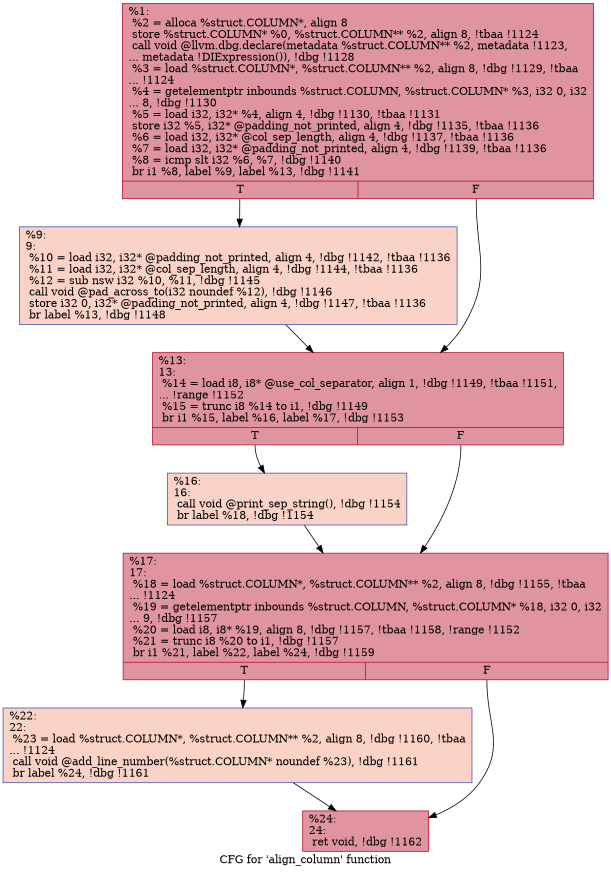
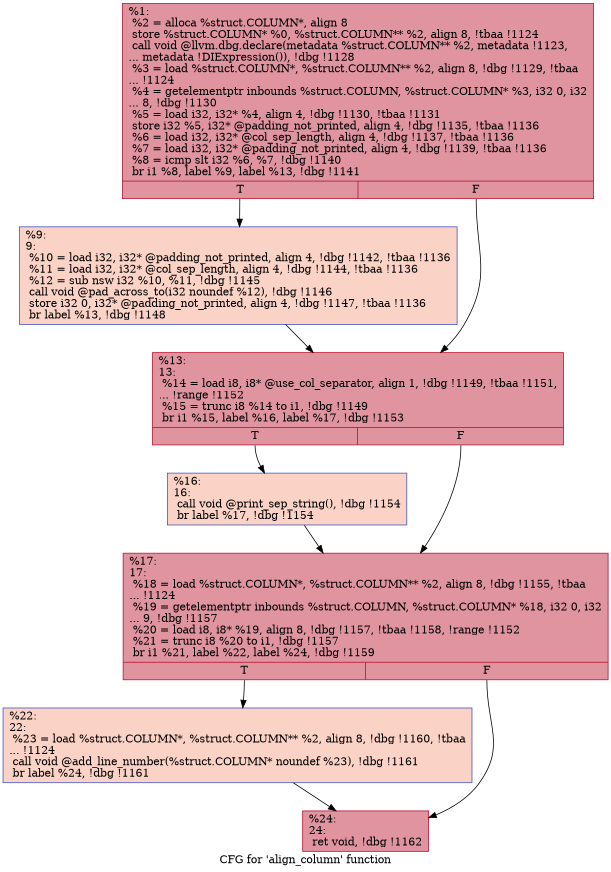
(244, 516) -> (244, 516)
